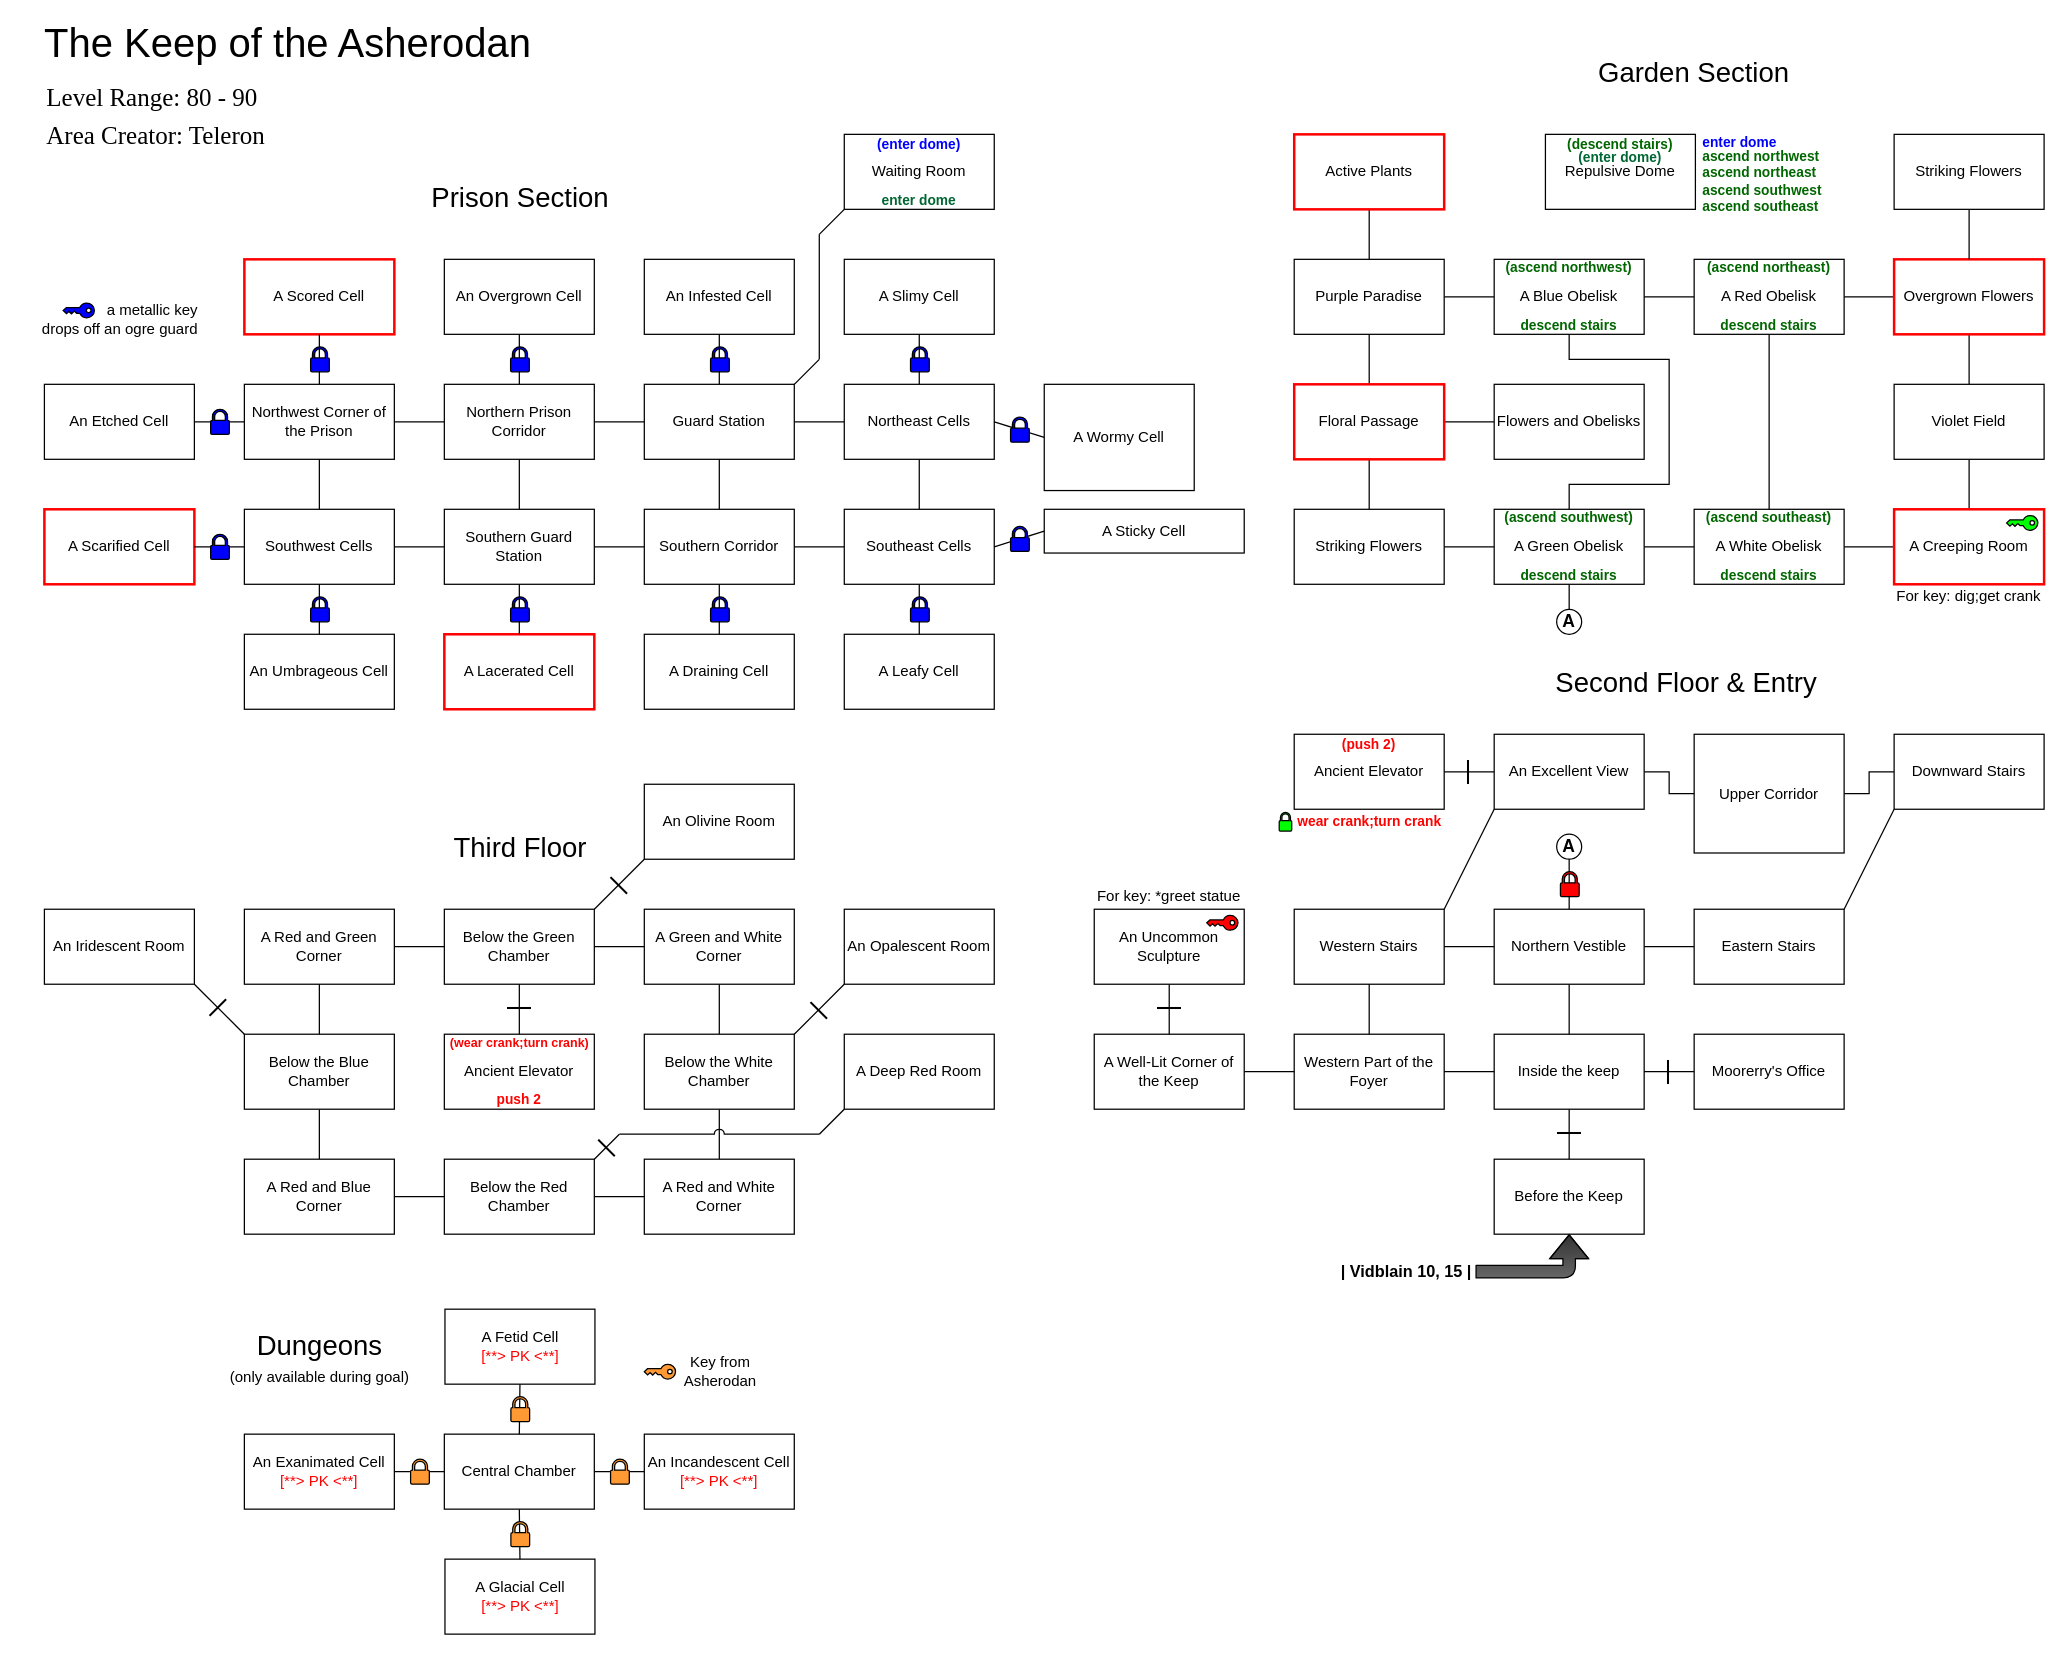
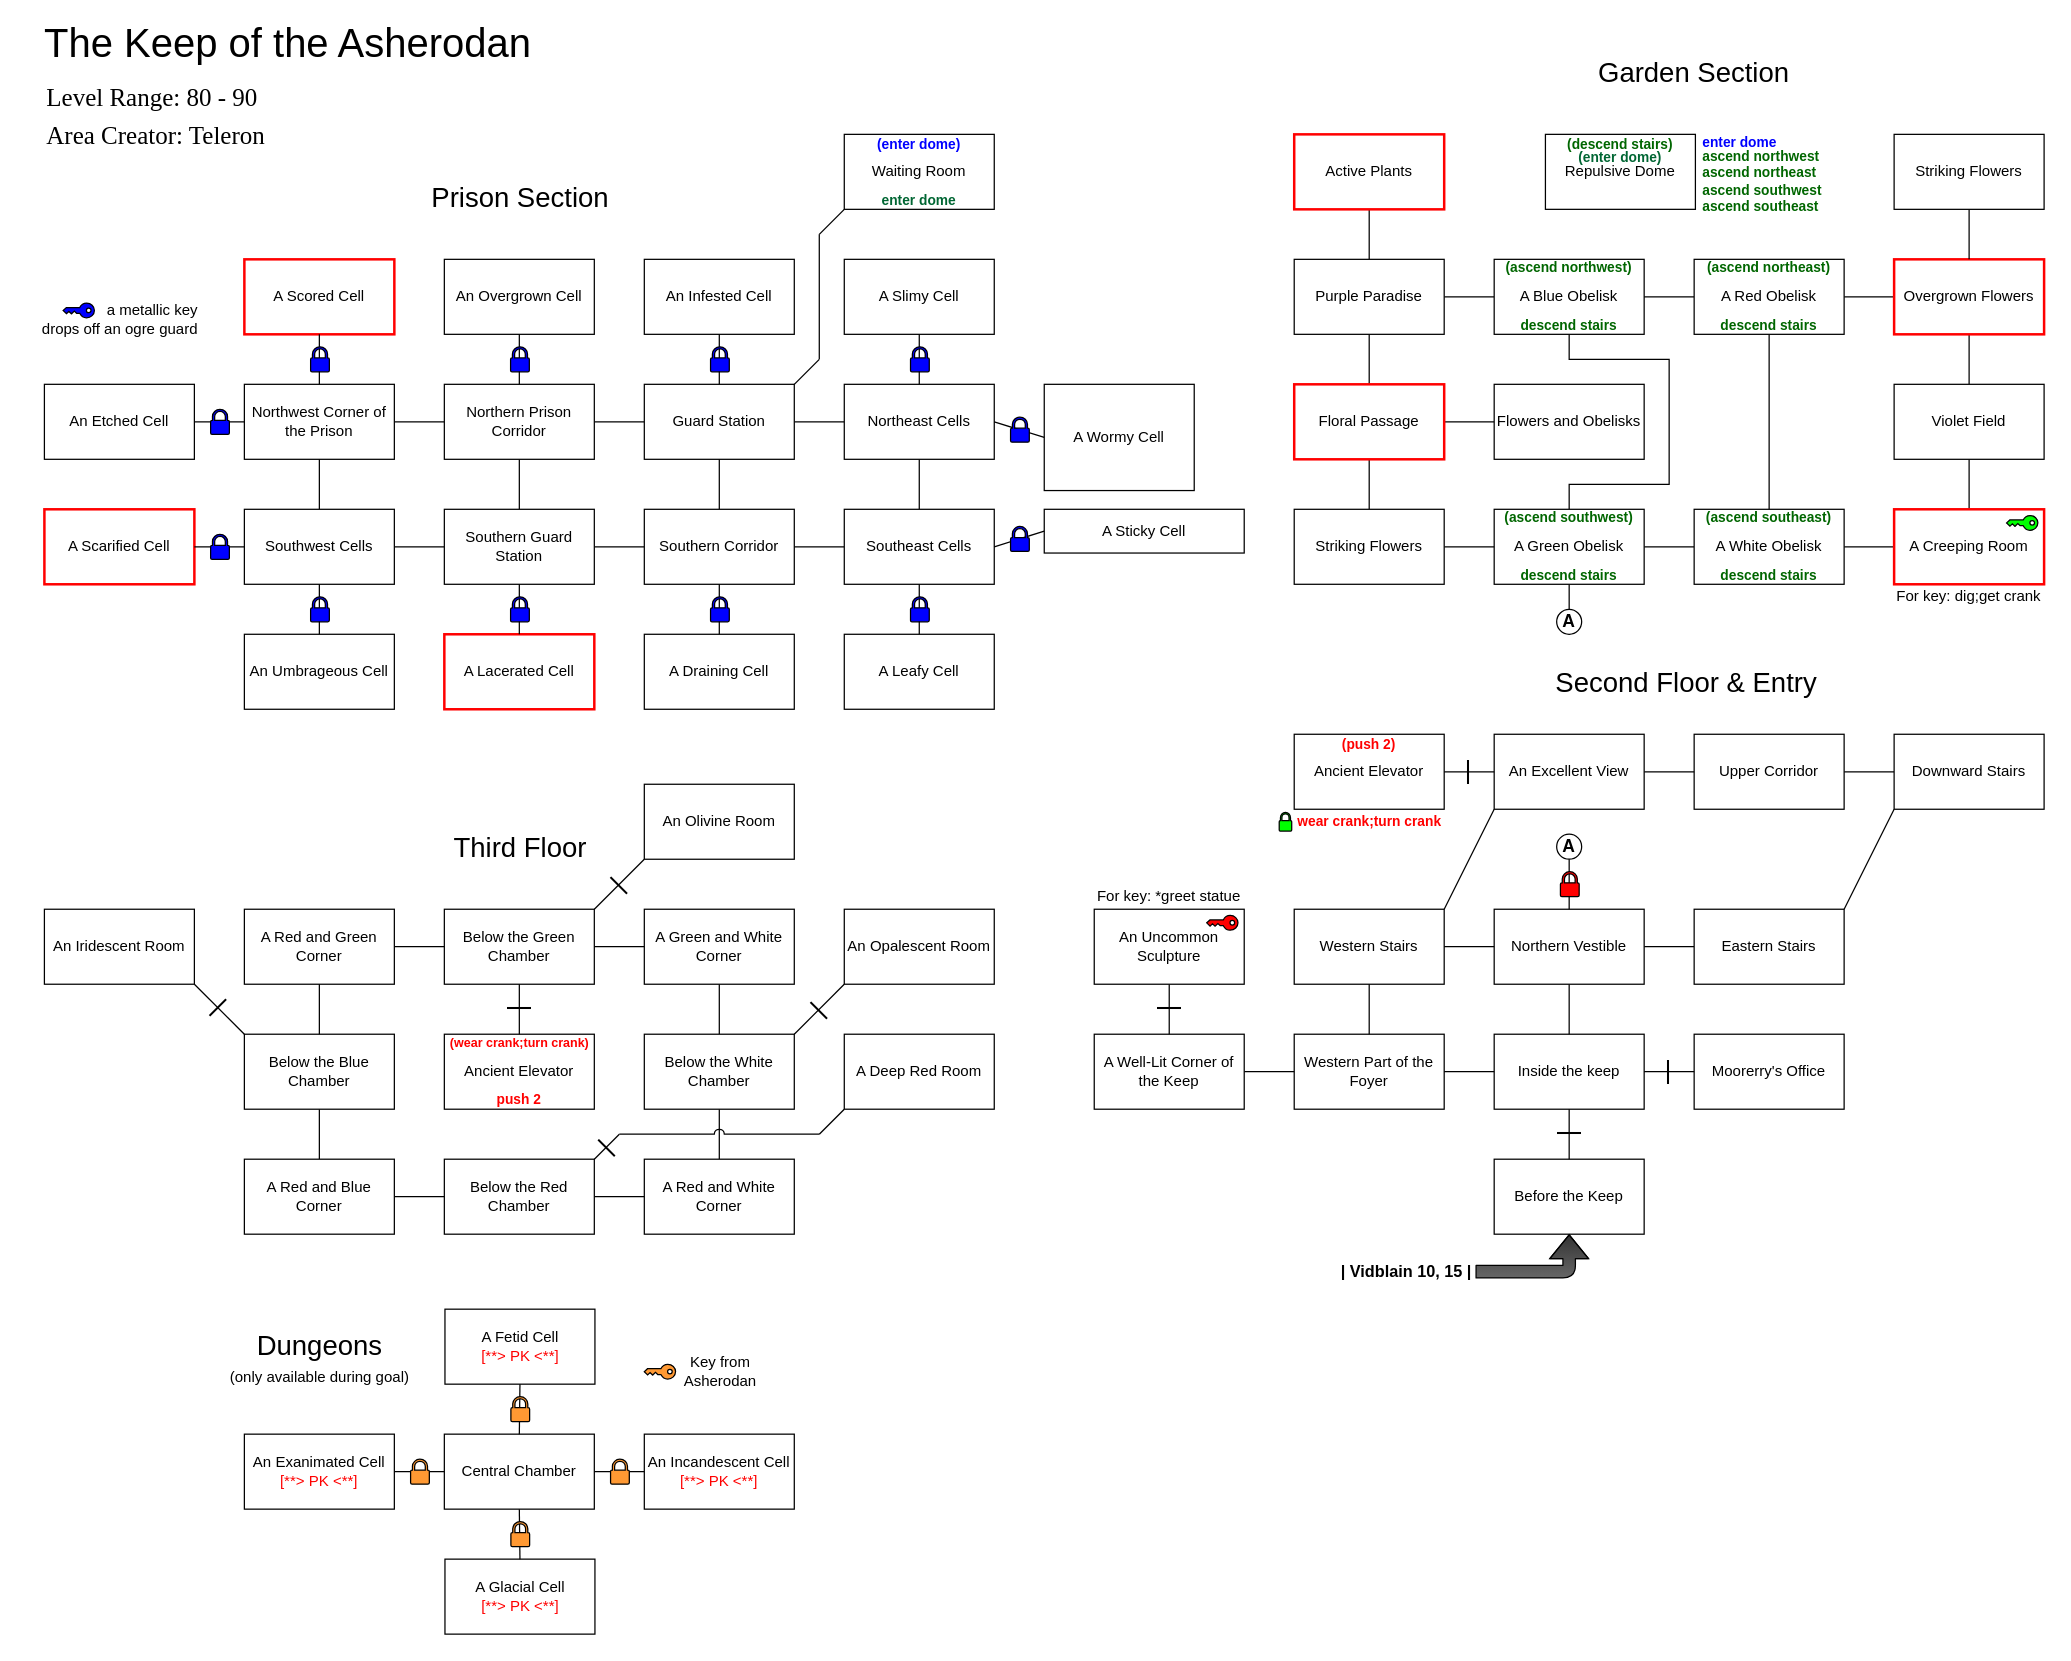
(1769, 794) -> (1769, 772)
